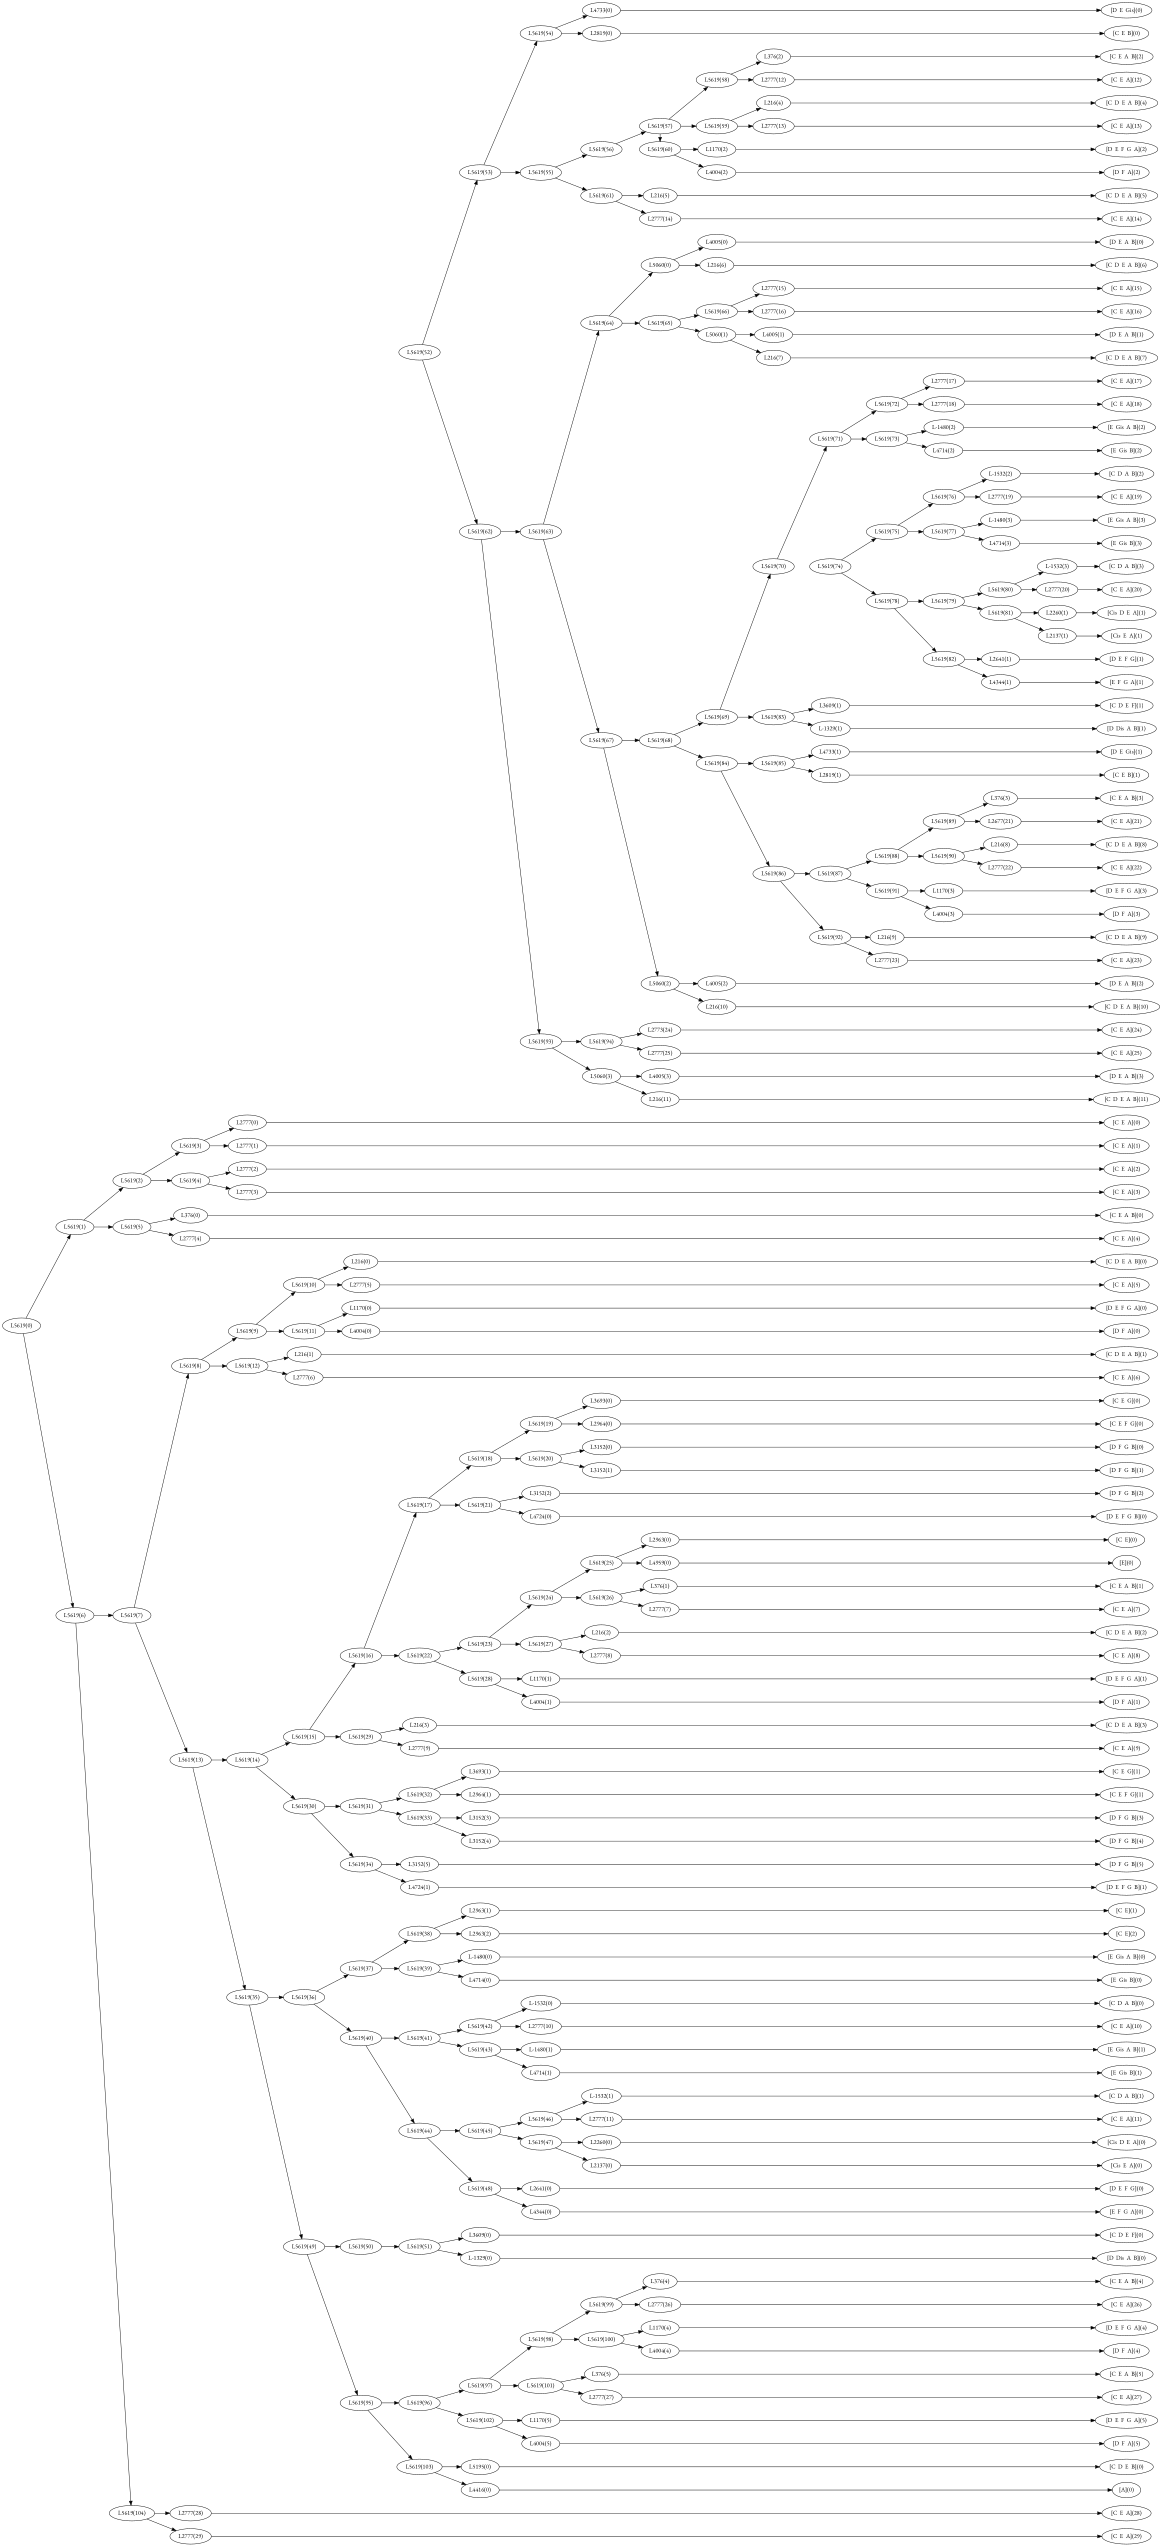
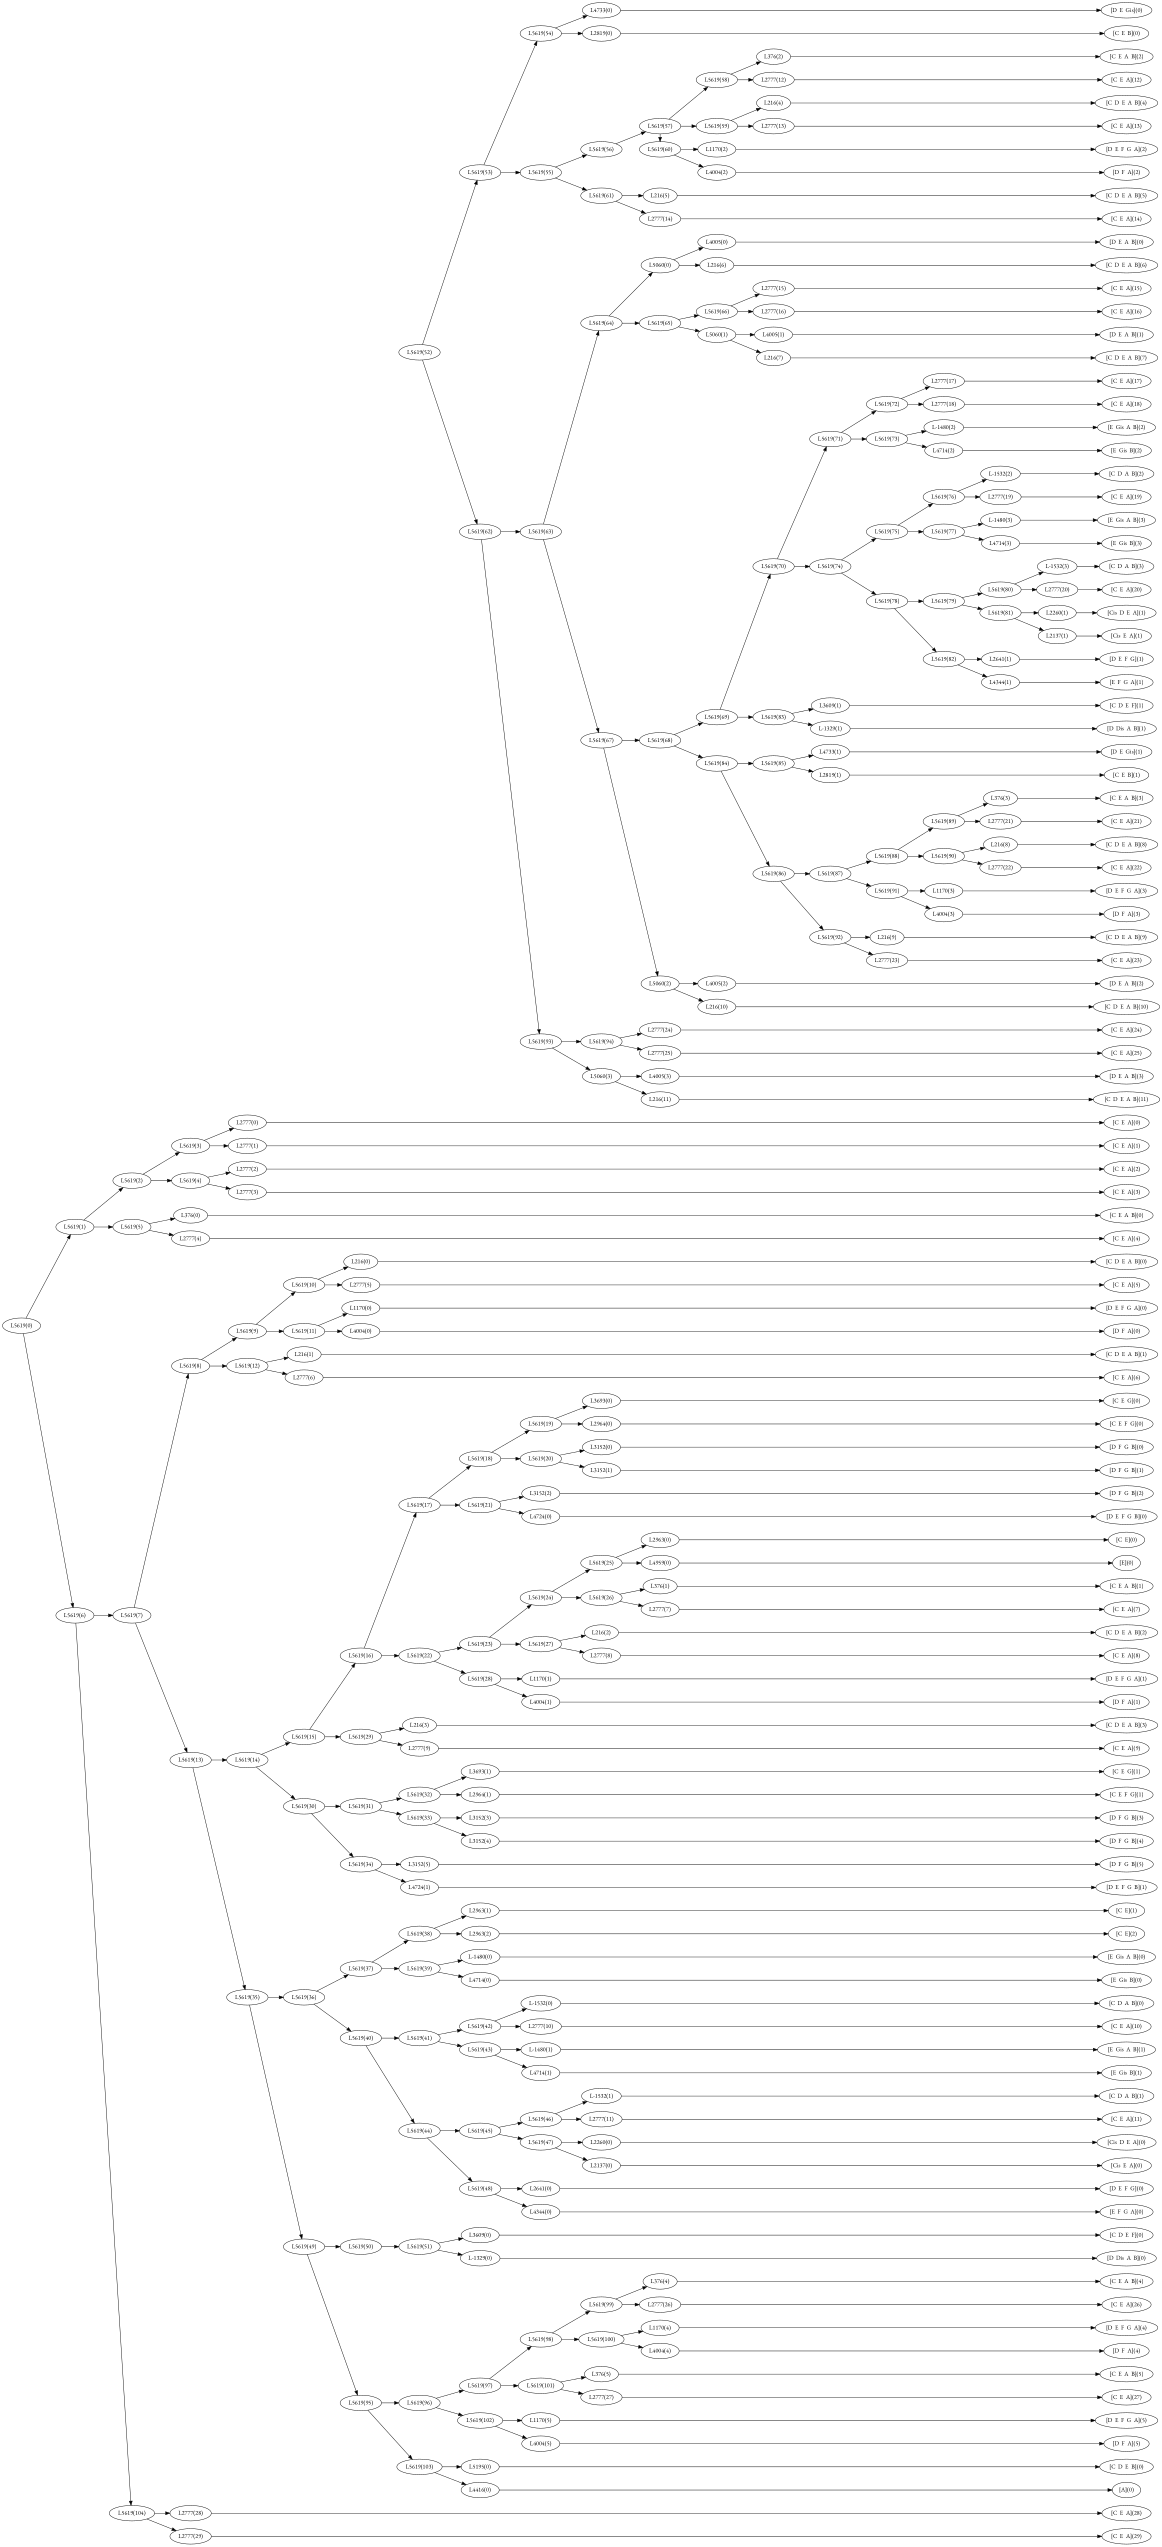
none -> (800, 566)
(1000, 821) -> (1000, 821)
(660, 1030) -> (660, 1030)
